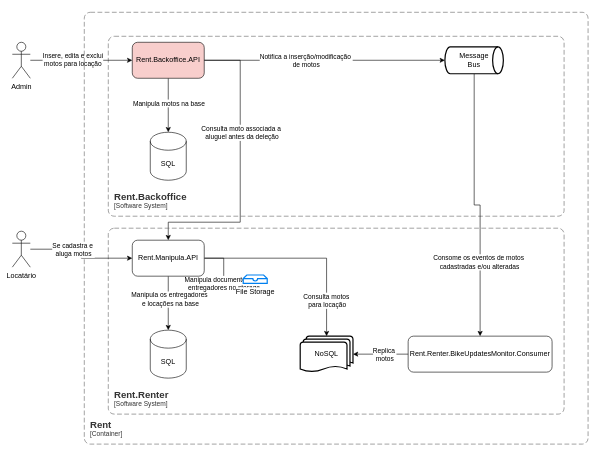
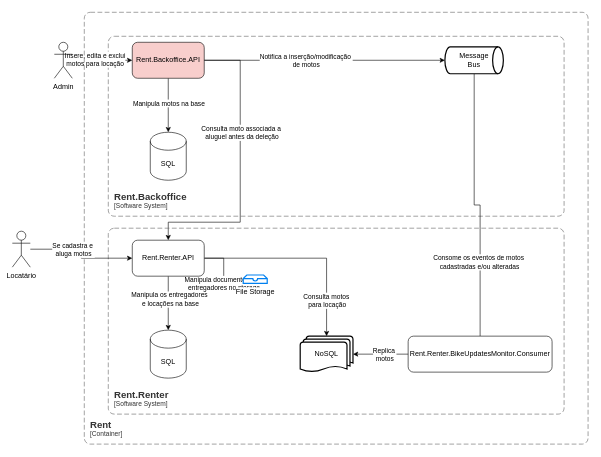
(21, 60) -> (63, 60)
(168, 258) -> (168, 258)
(480, 330) -> (480, 332)
